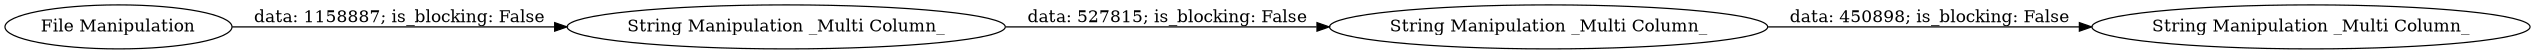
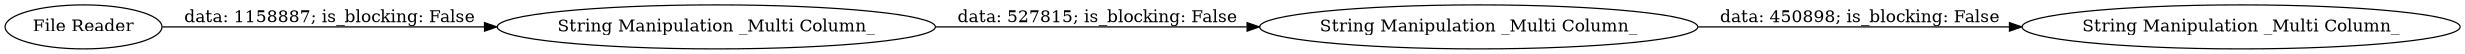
(118, 27) -> (84, 27)
